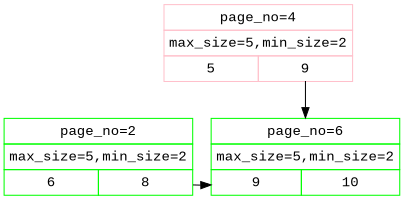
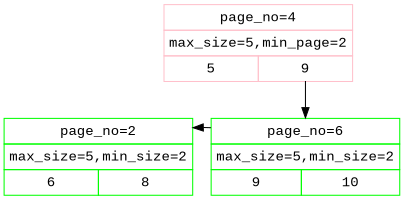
(258, 43) -> (258, 43)
(197, 185) -> (207, 128)
